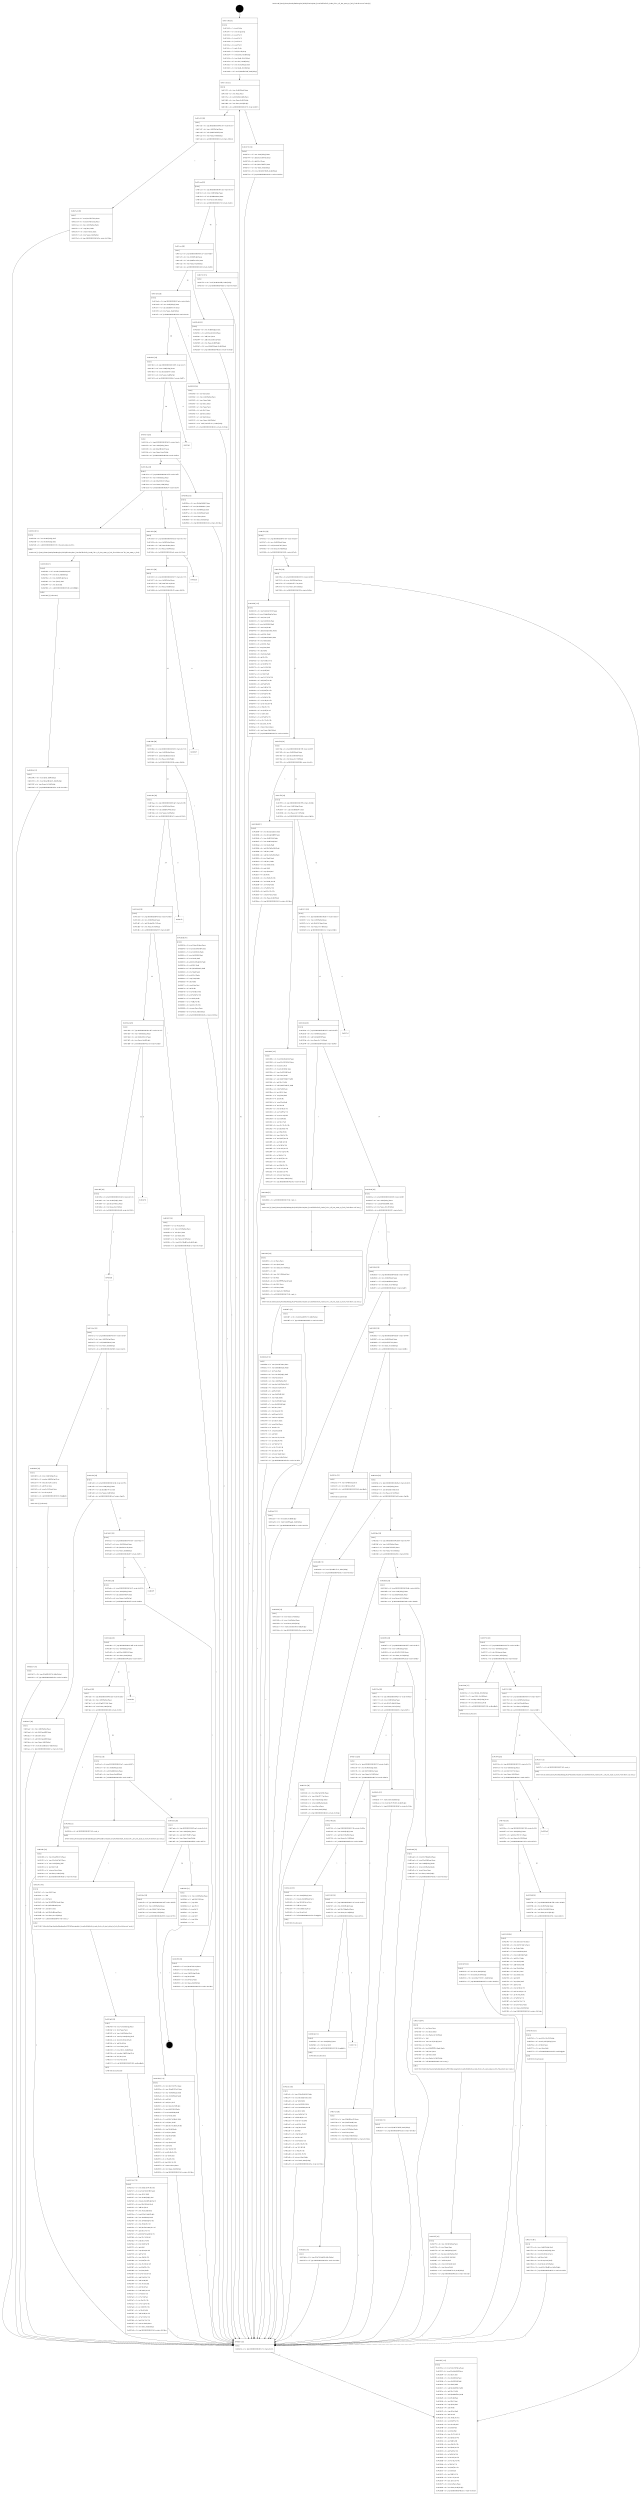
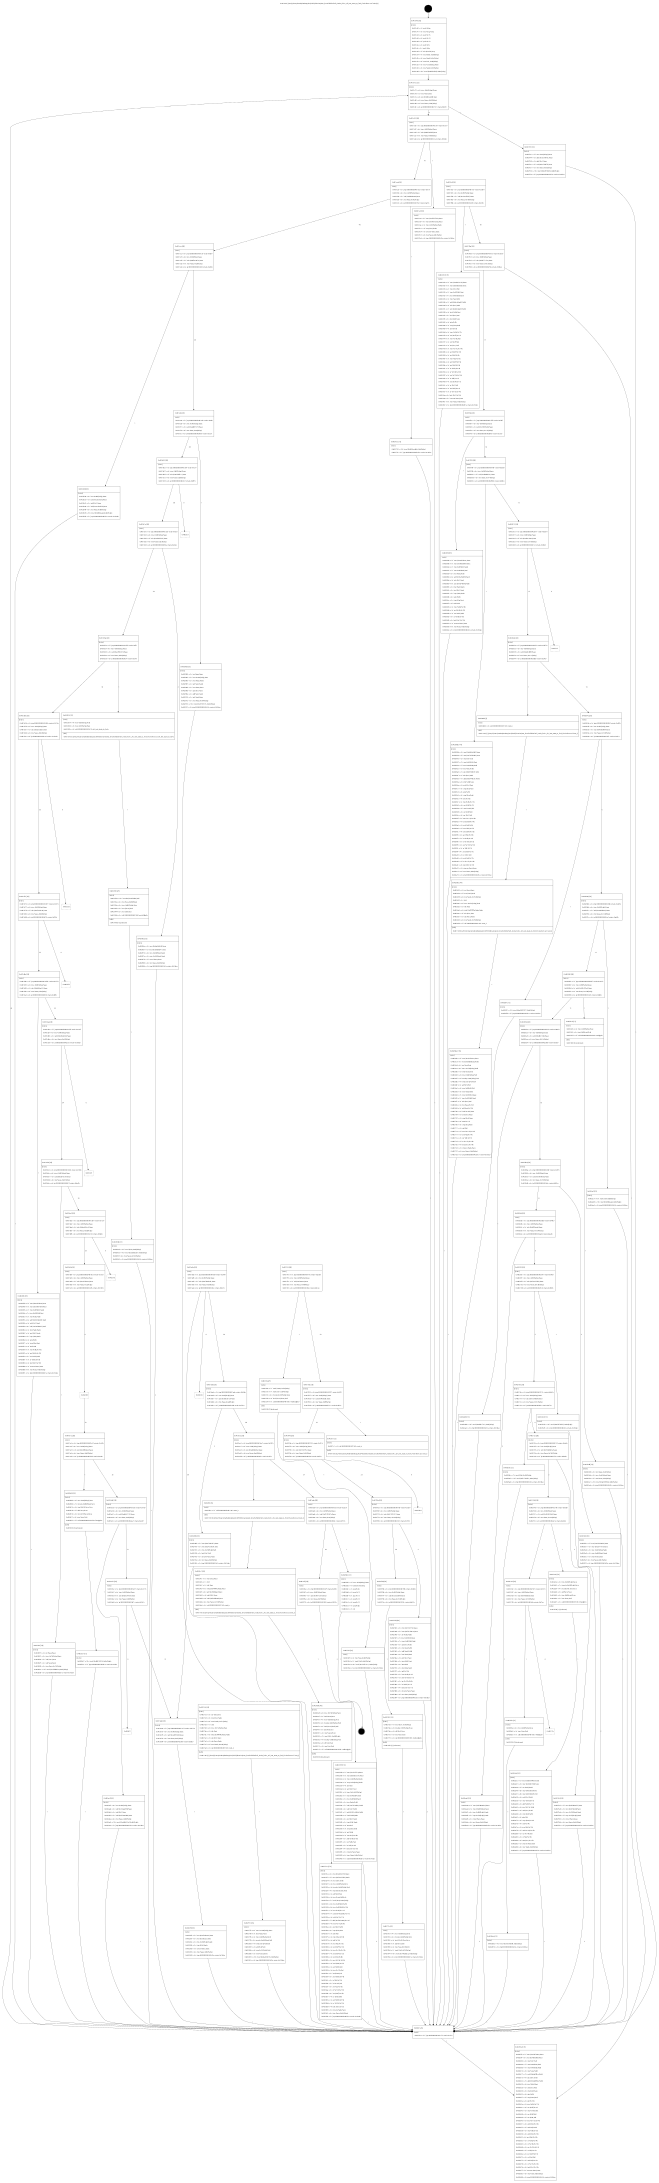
(124, 1619) -> (187, 1504)
